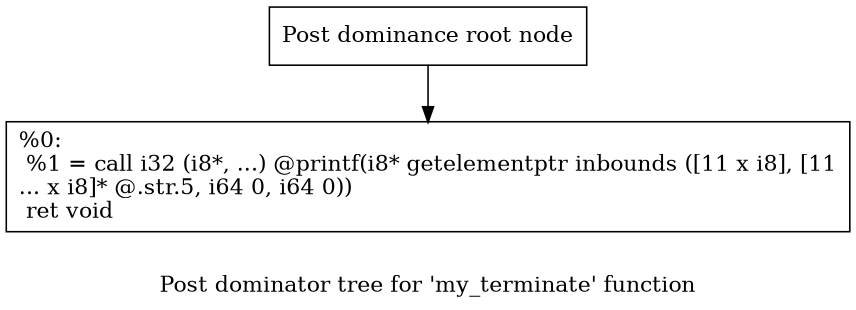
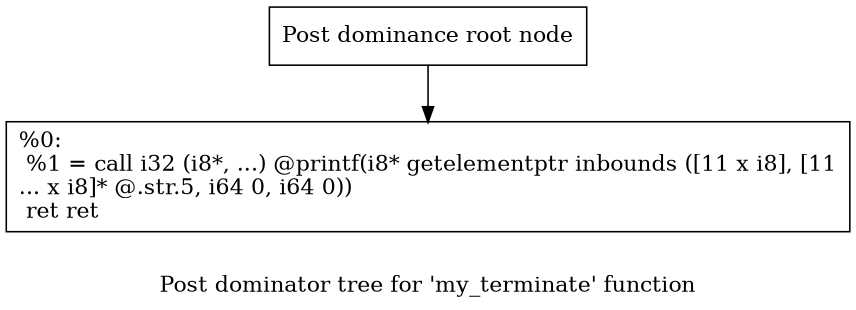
(67, 211) -> (60, 211)
